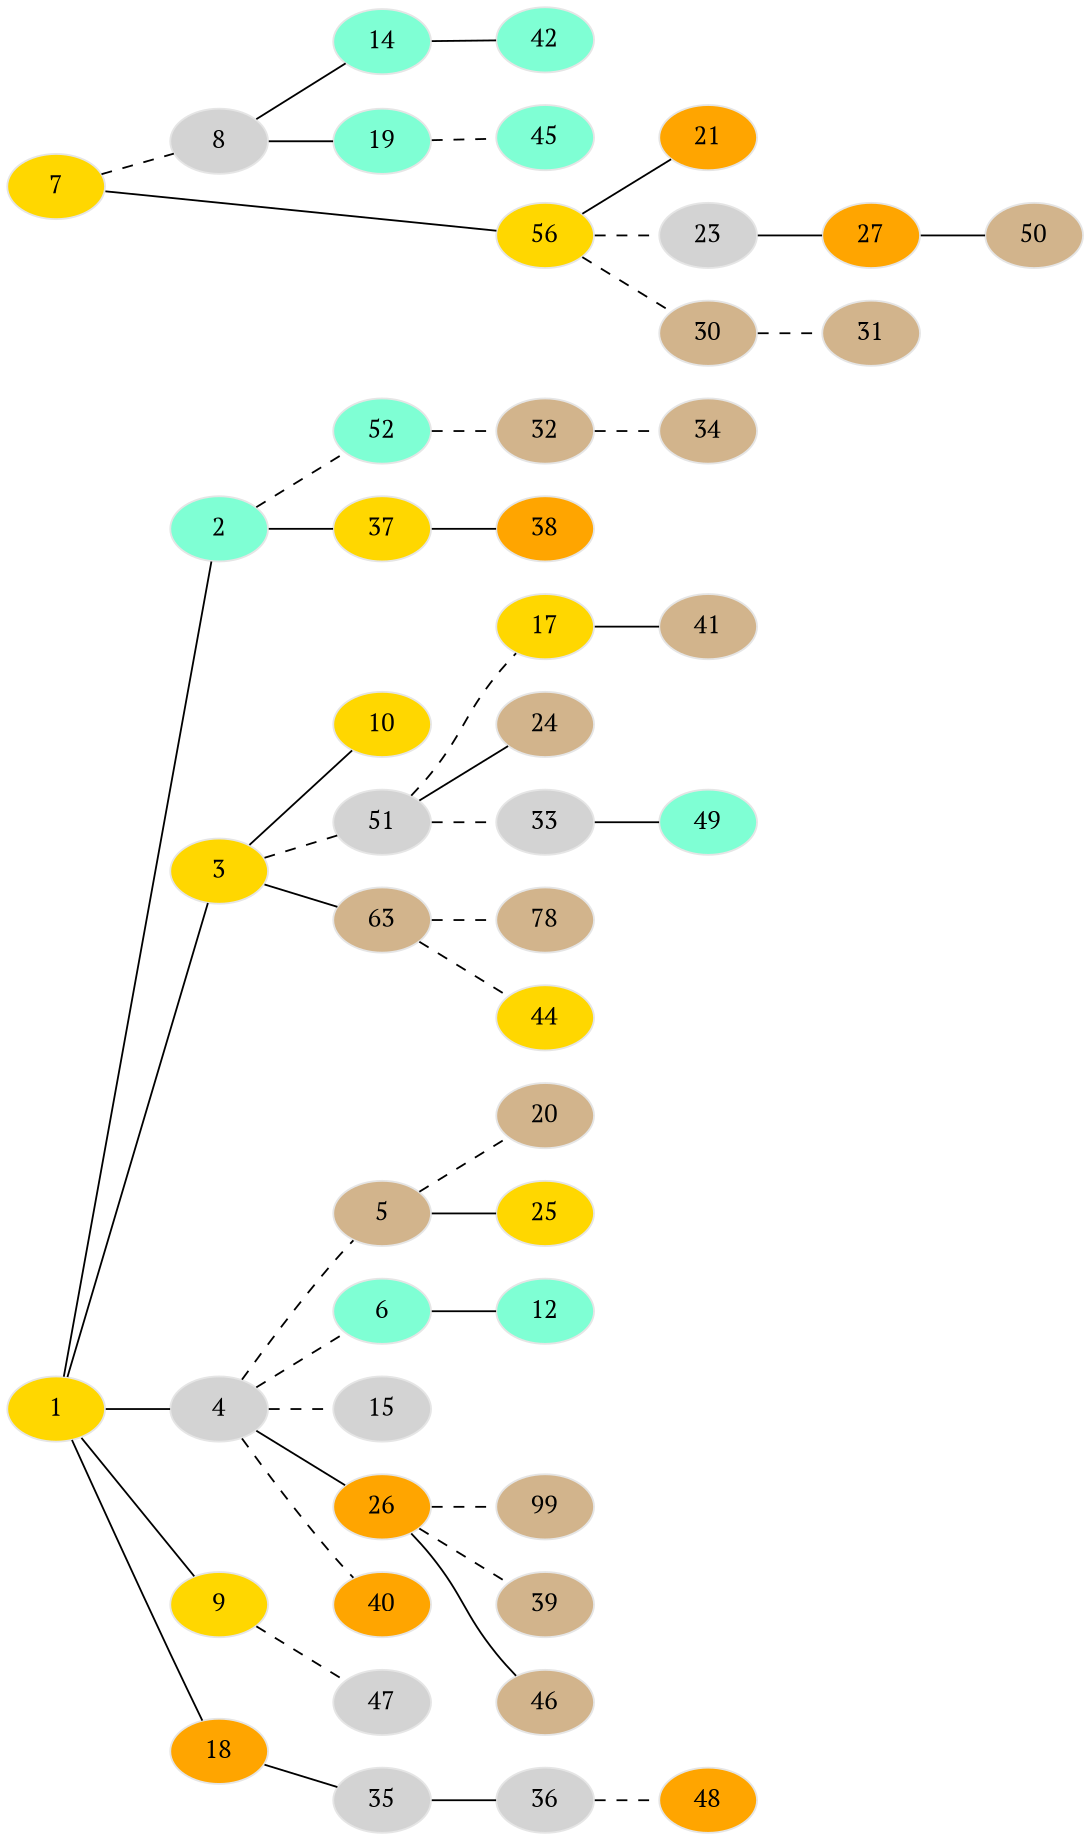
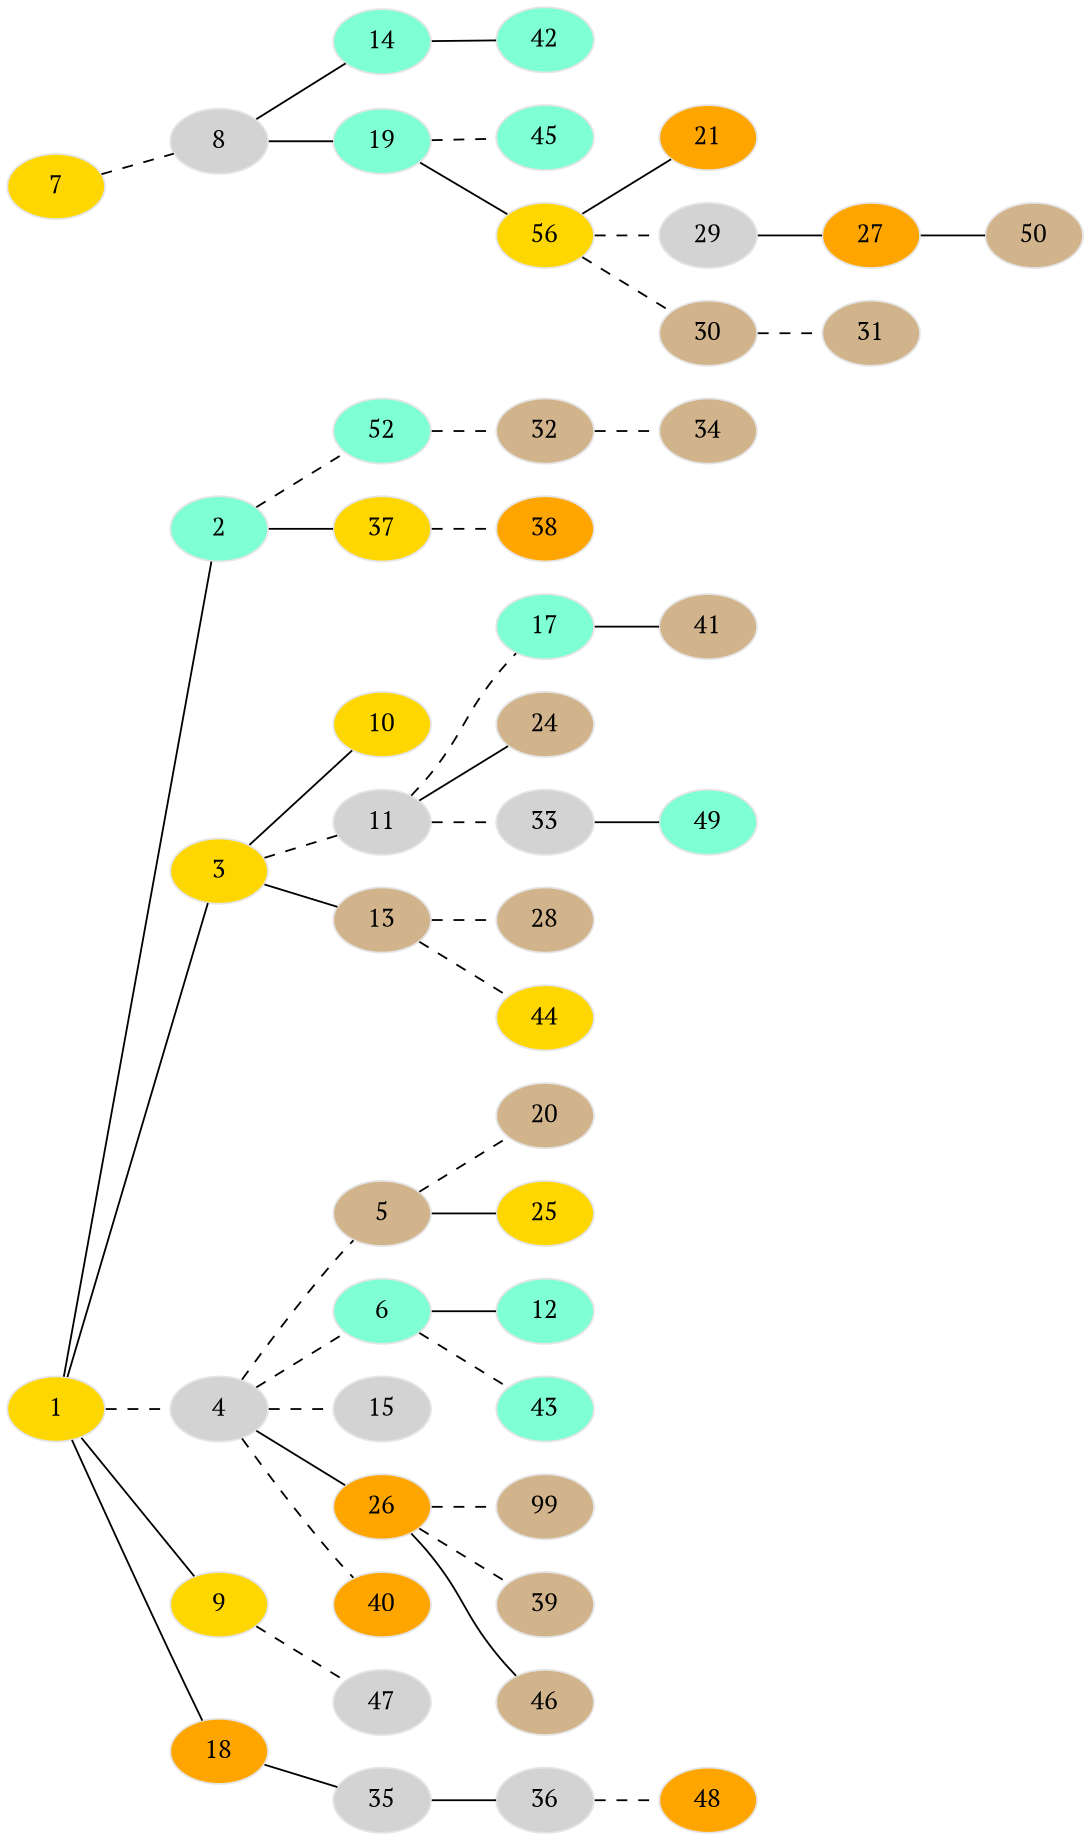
(301, 211) -> (464, 188)
(708, 235) -> (708, 235)
(464, 529) -> (464, 529)
(545, 627) -> (545, 627)
(382, 822) -> (382, 822)
(382, 920) -> (382, 920)
(545, 920) -> (545, 920)
(138, 1409) -> (138, 1409)
none -> (545, 1409)
